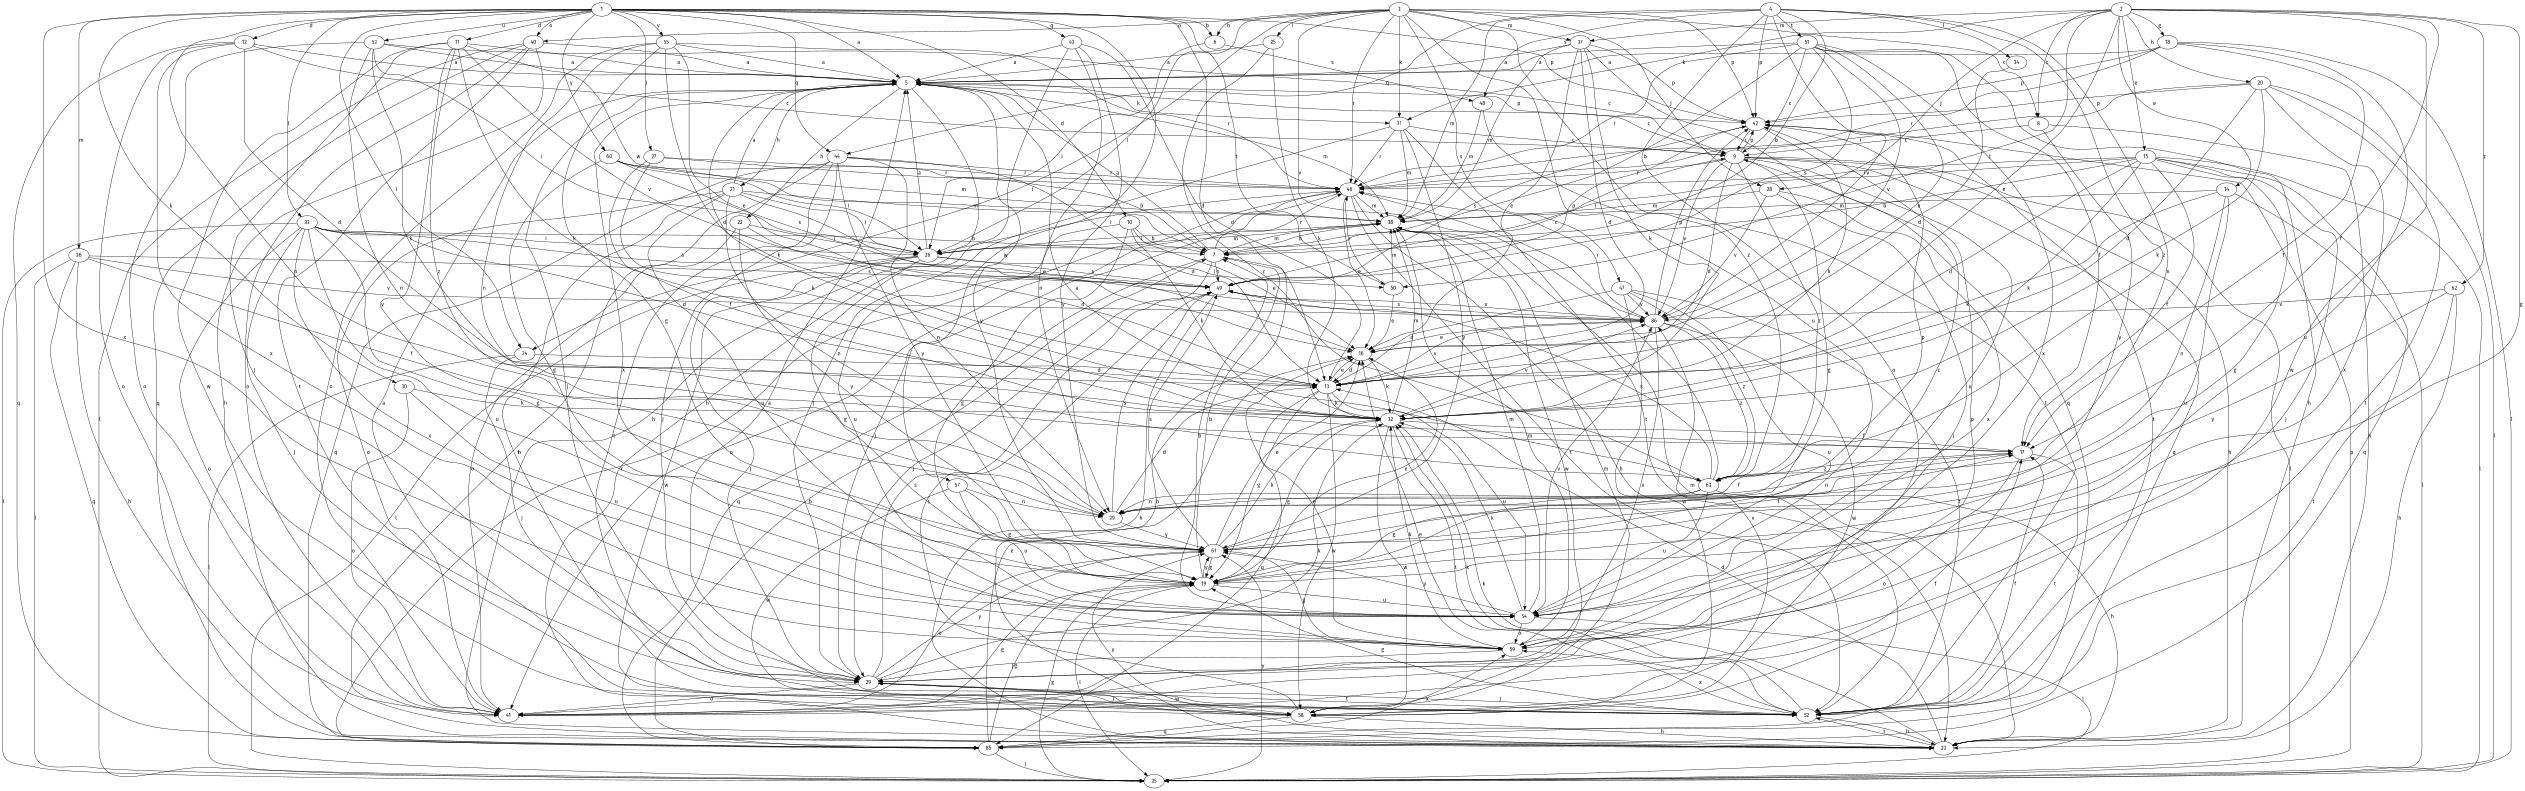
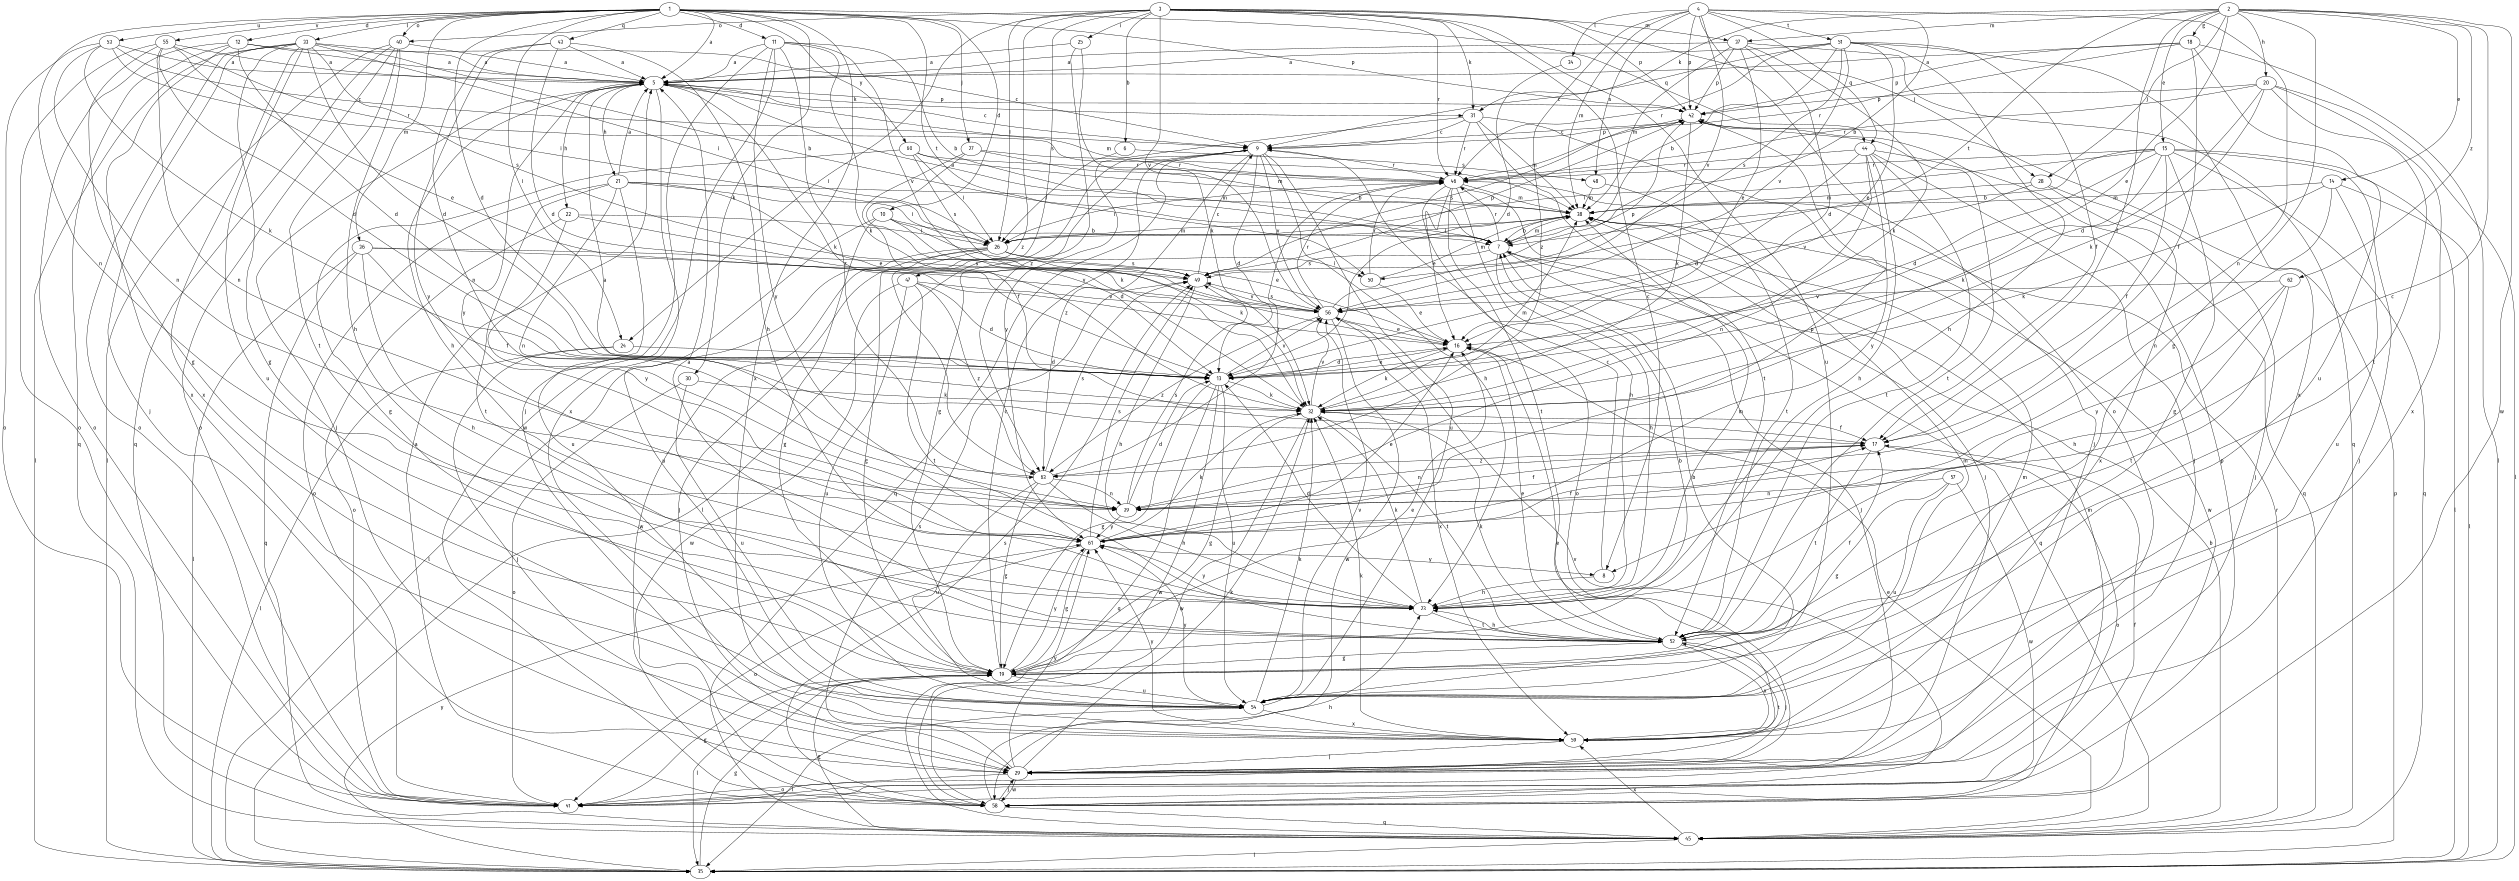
(913, 11) -> none
(1143, 83) -> none
(638, 157) -> (956, 149)
(918, 179) -> (470, 64)
(1654, 321) -> (1328, 313)
(1862, 502) -> (1333, 556)
(1304, 600) -> (1152, 642)
(989, 748) -> (1688, 839)
